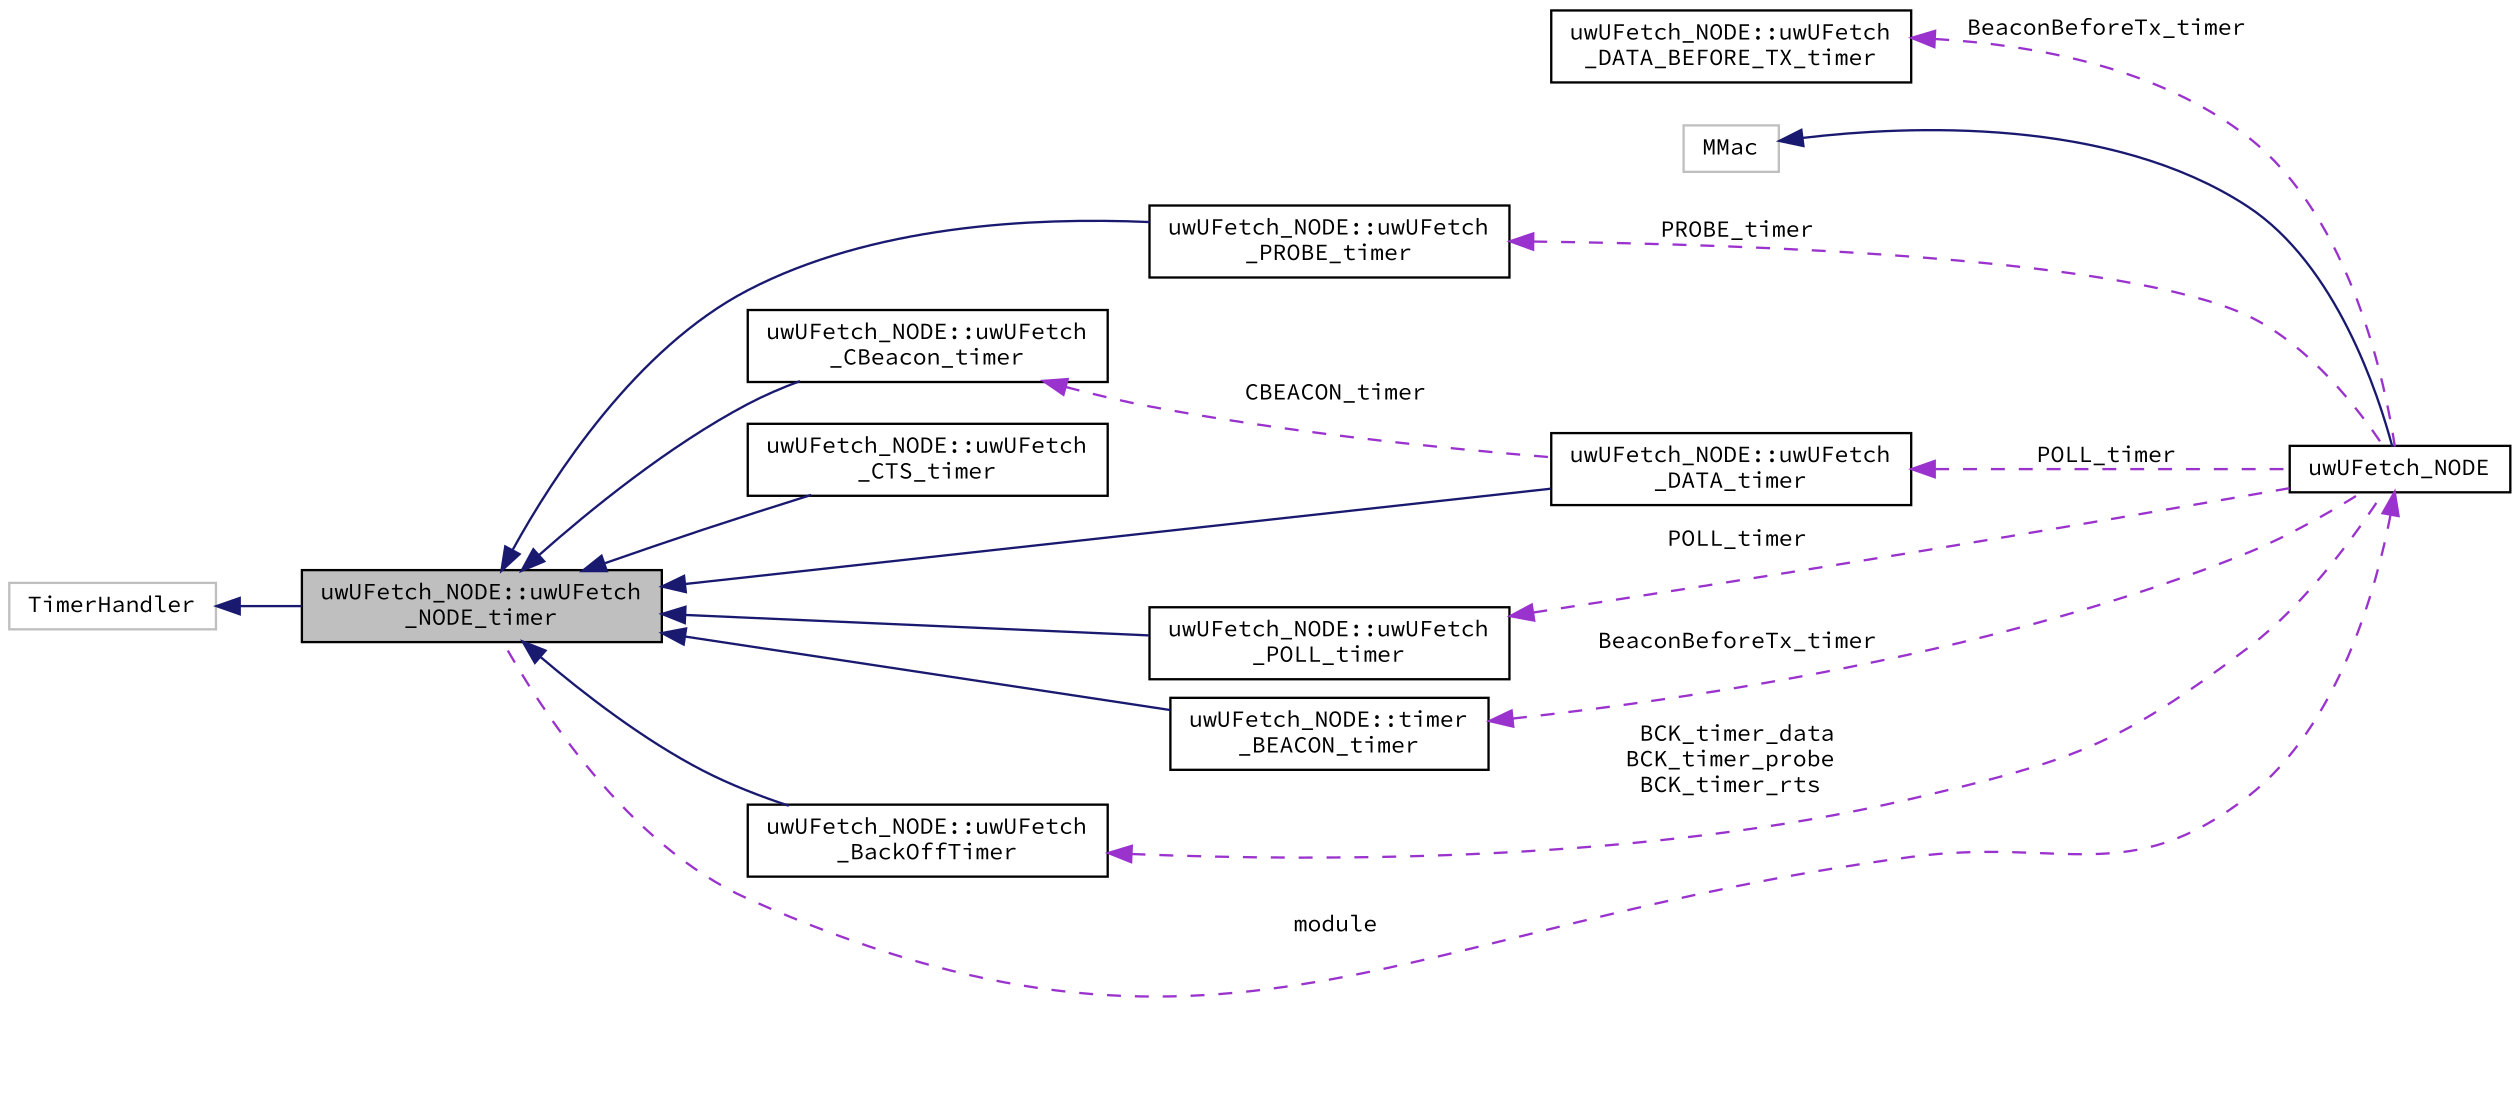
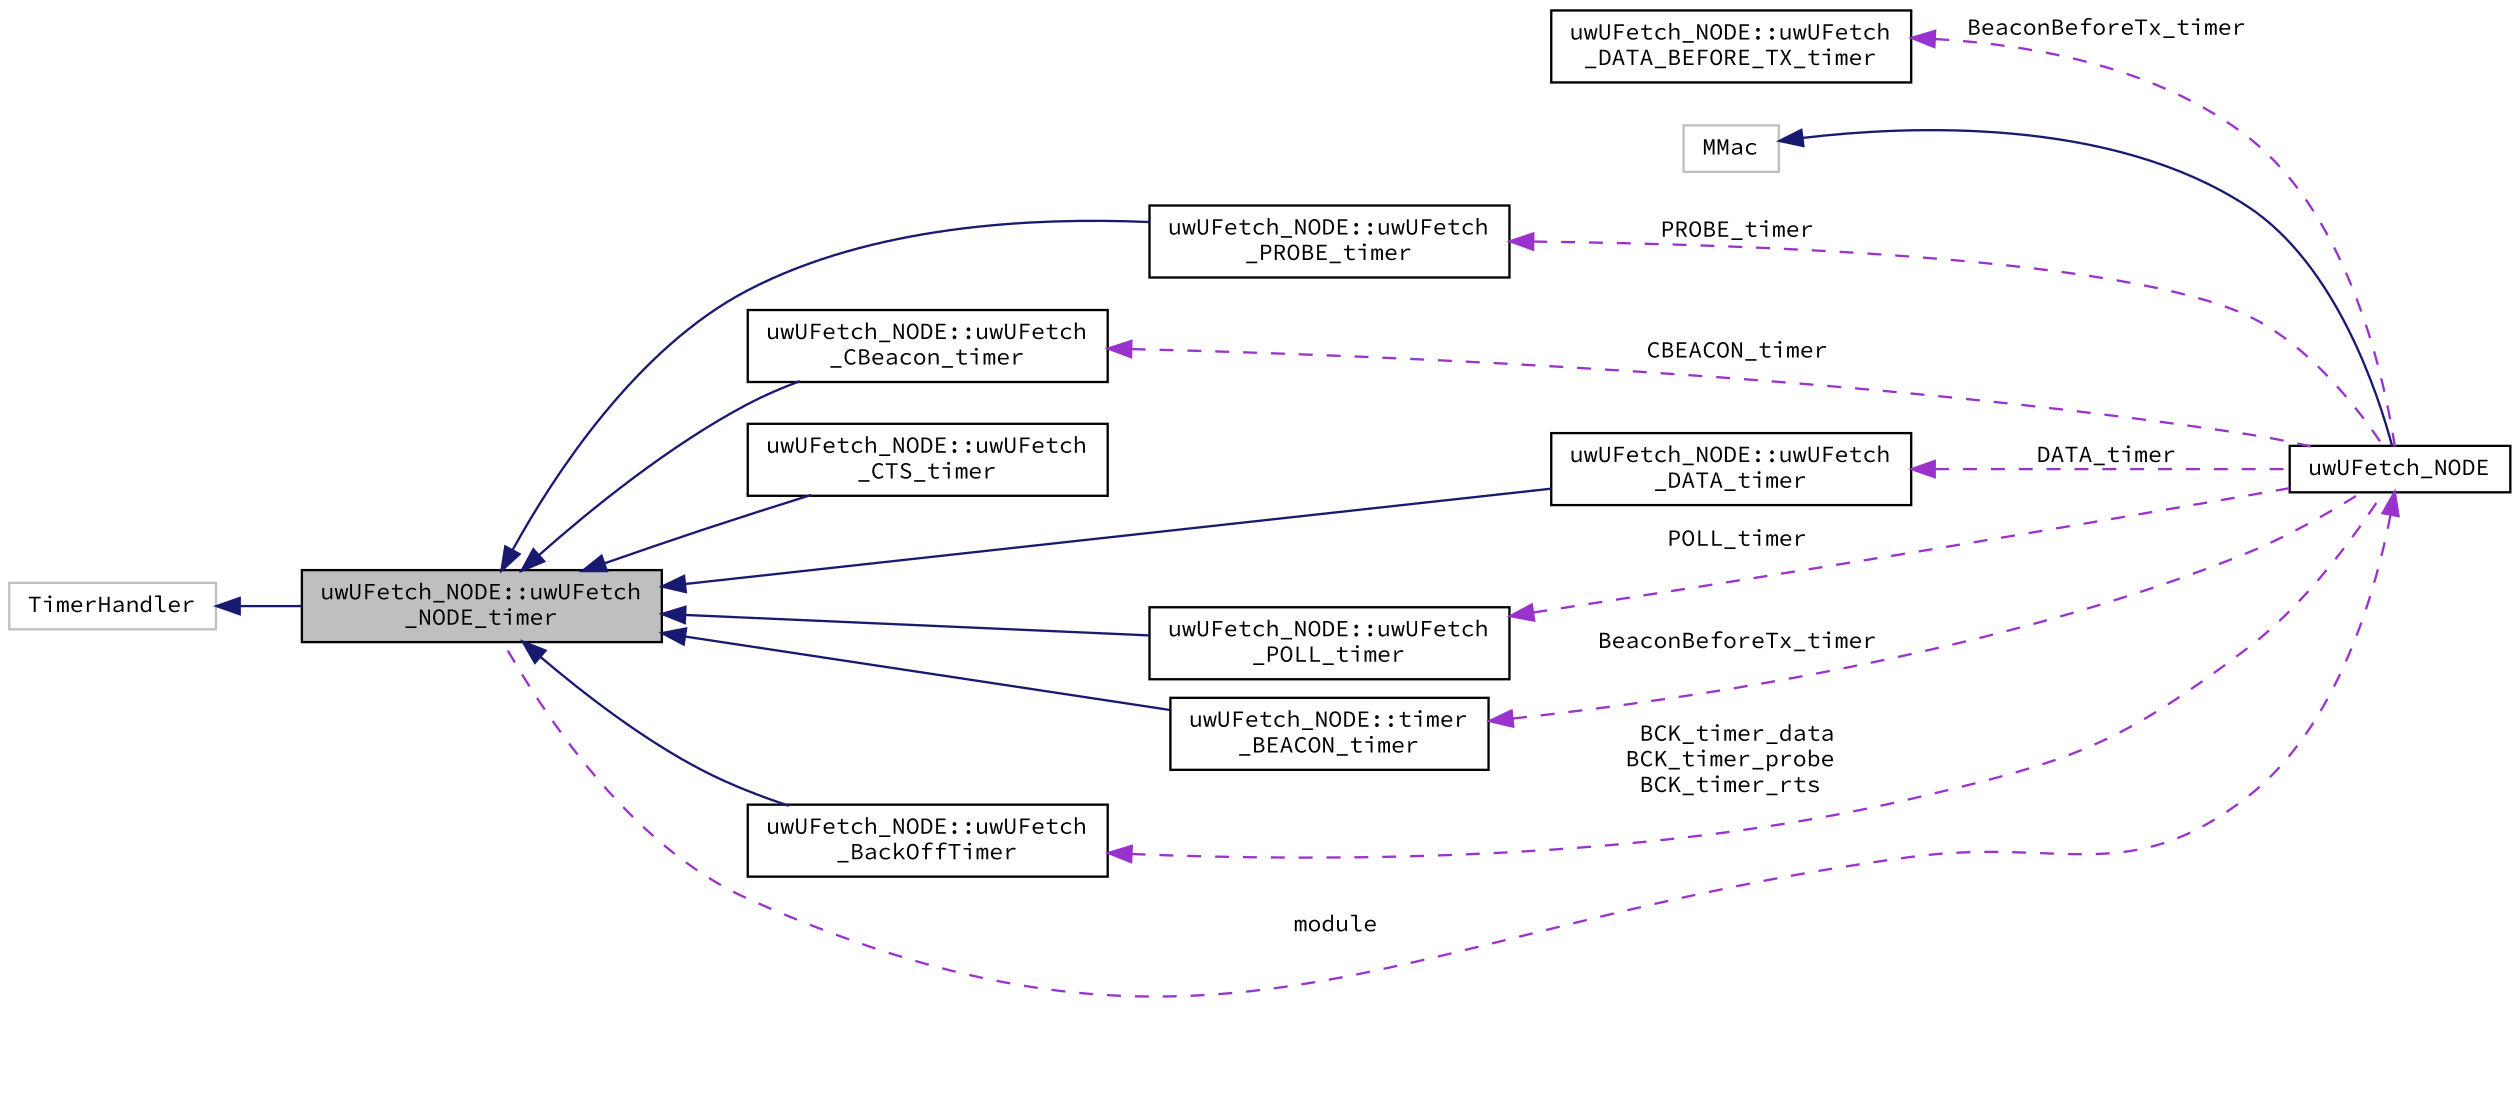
(1307, 431) -> (1724, 378)
(2100, 456) -> (2100, 456)
